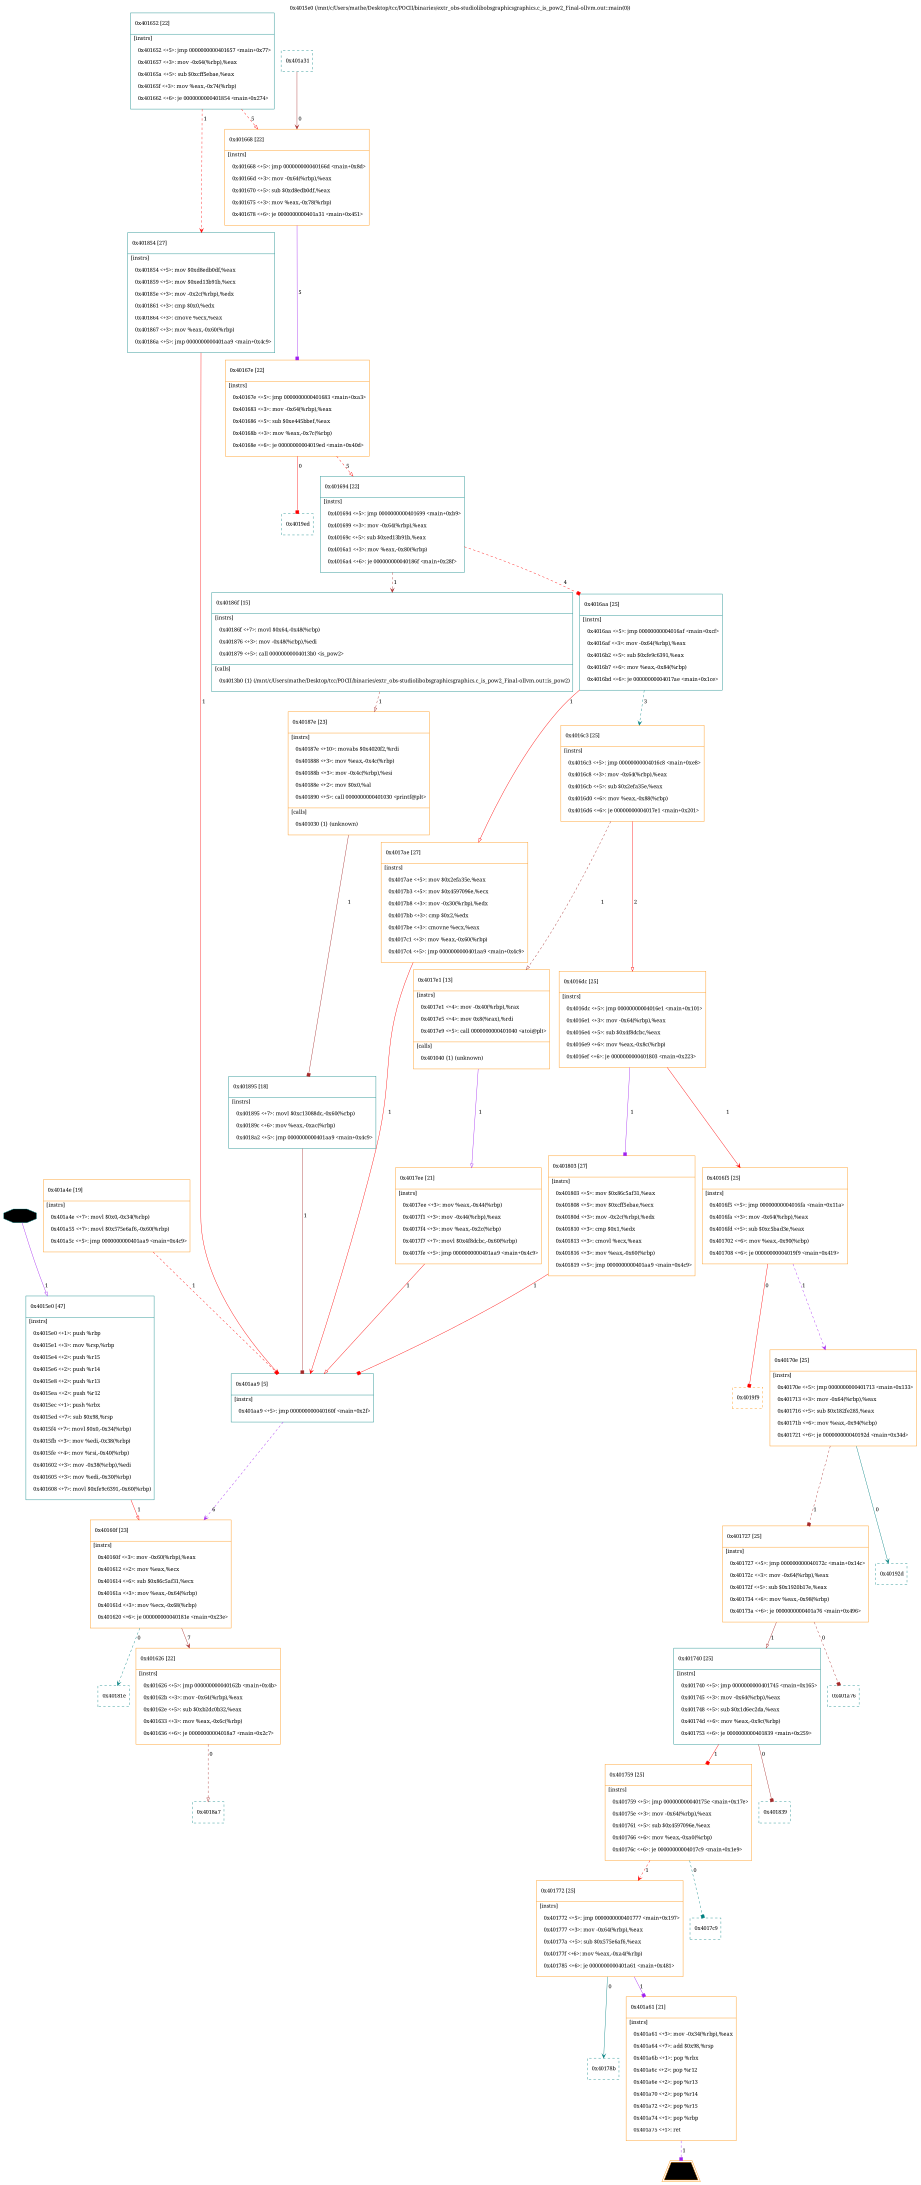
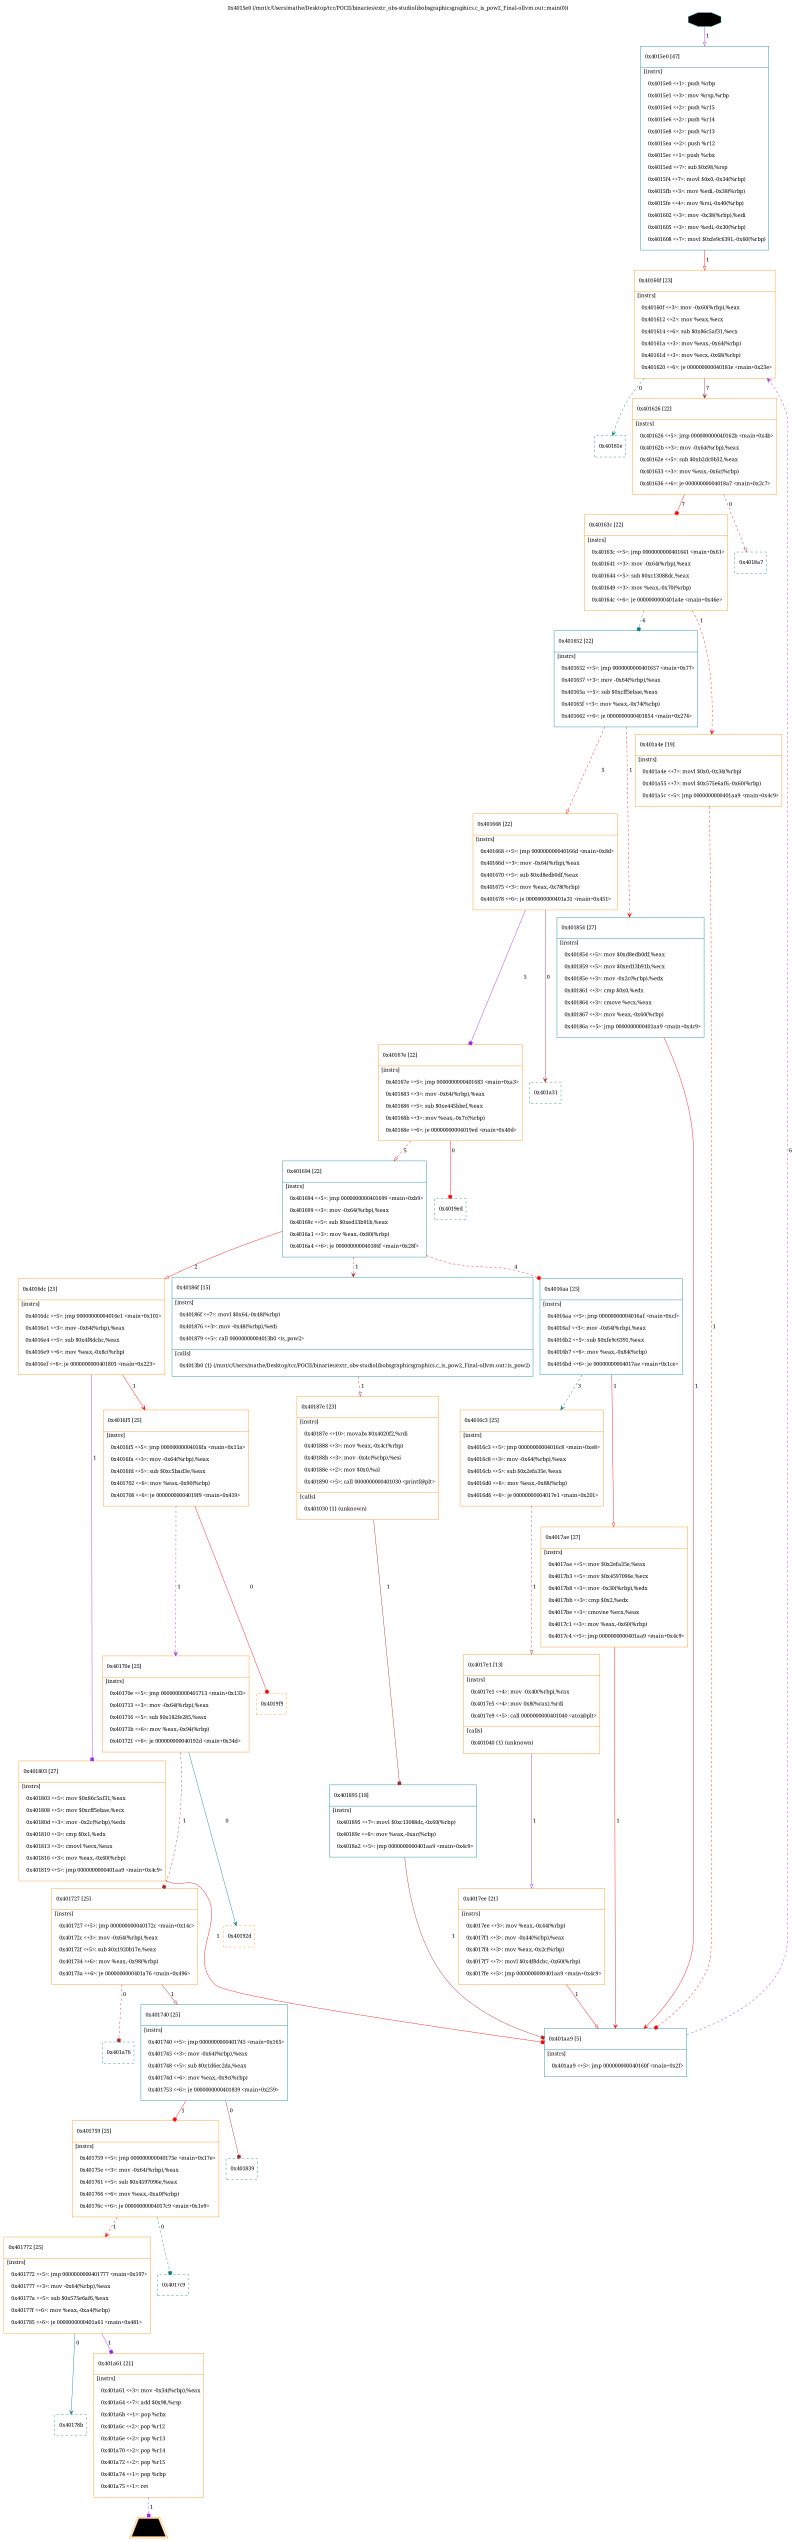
(297, 98) -> (545, 994)
none -> (656, 563)
(632, 894) -> (225, 1252)
(891, 1574) -> (239, 1936)
